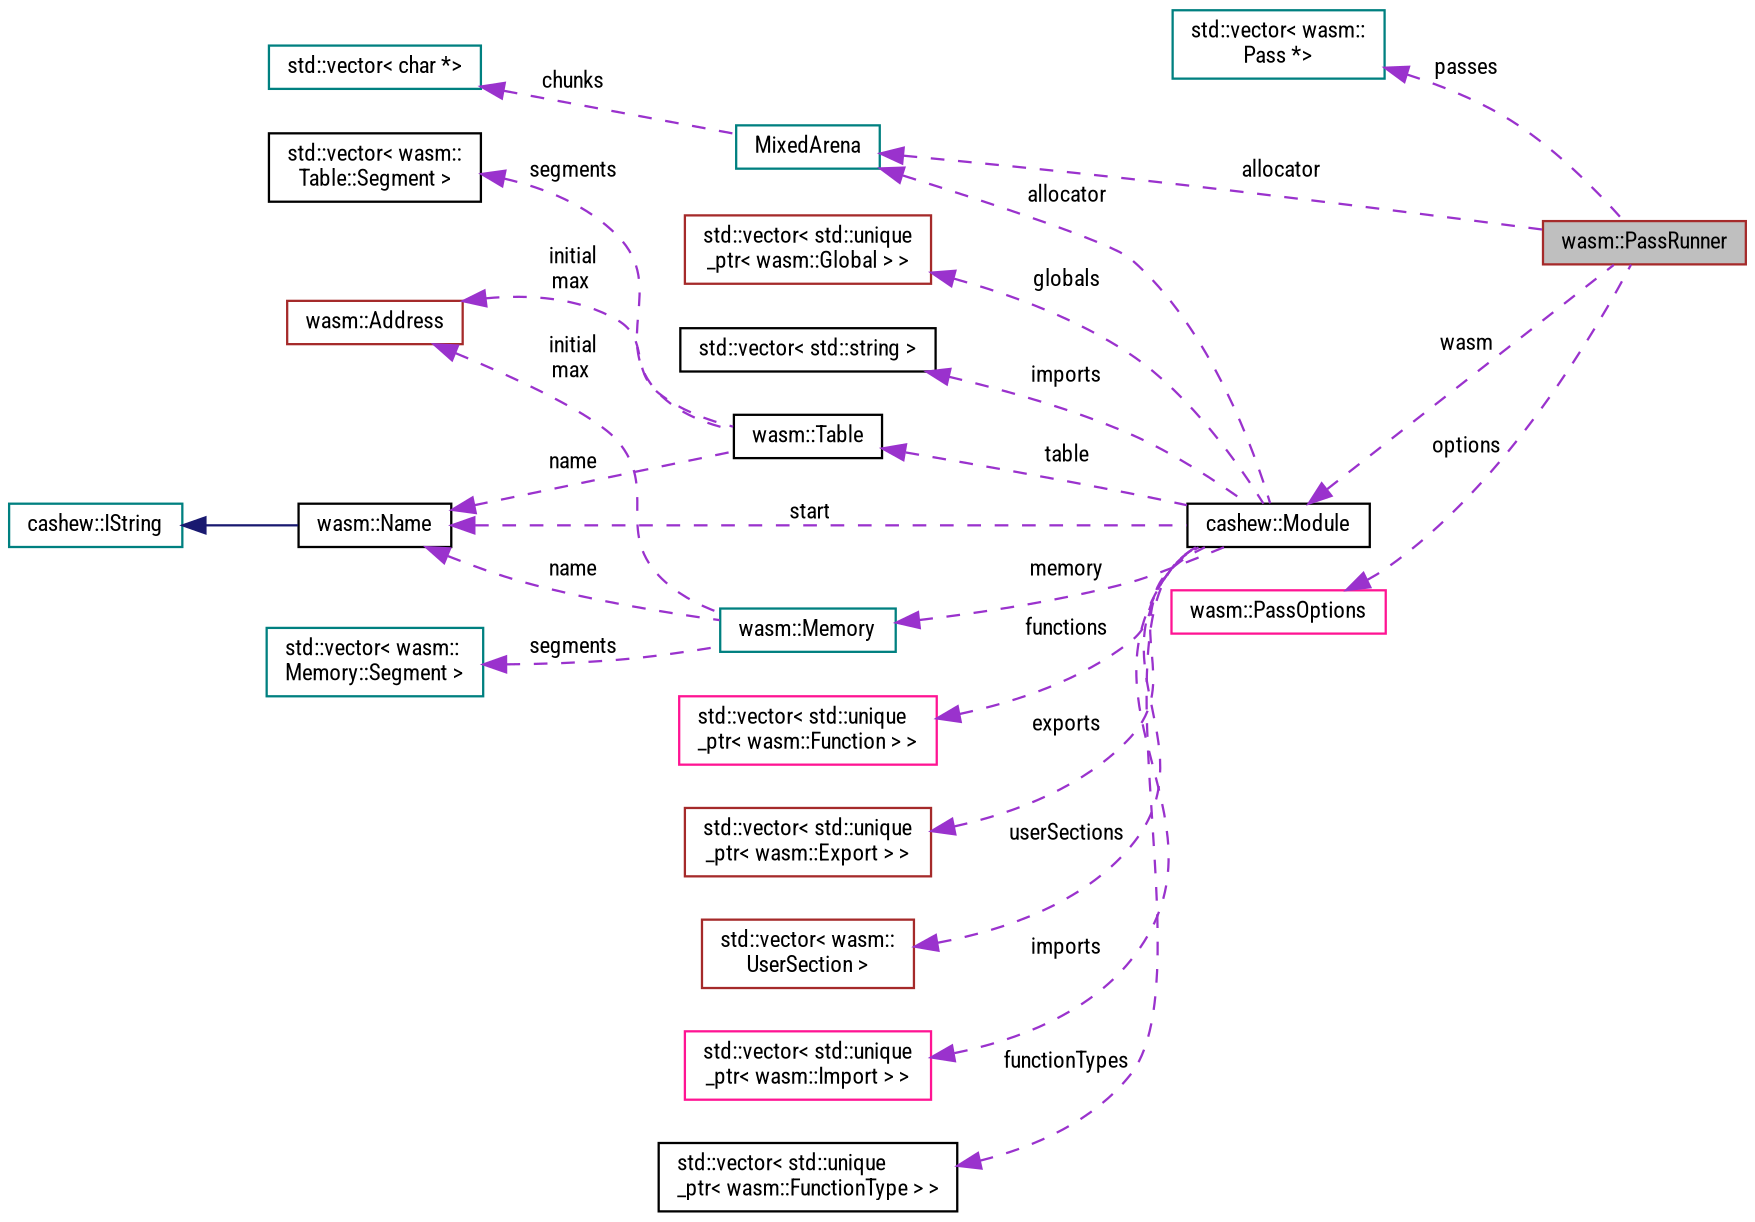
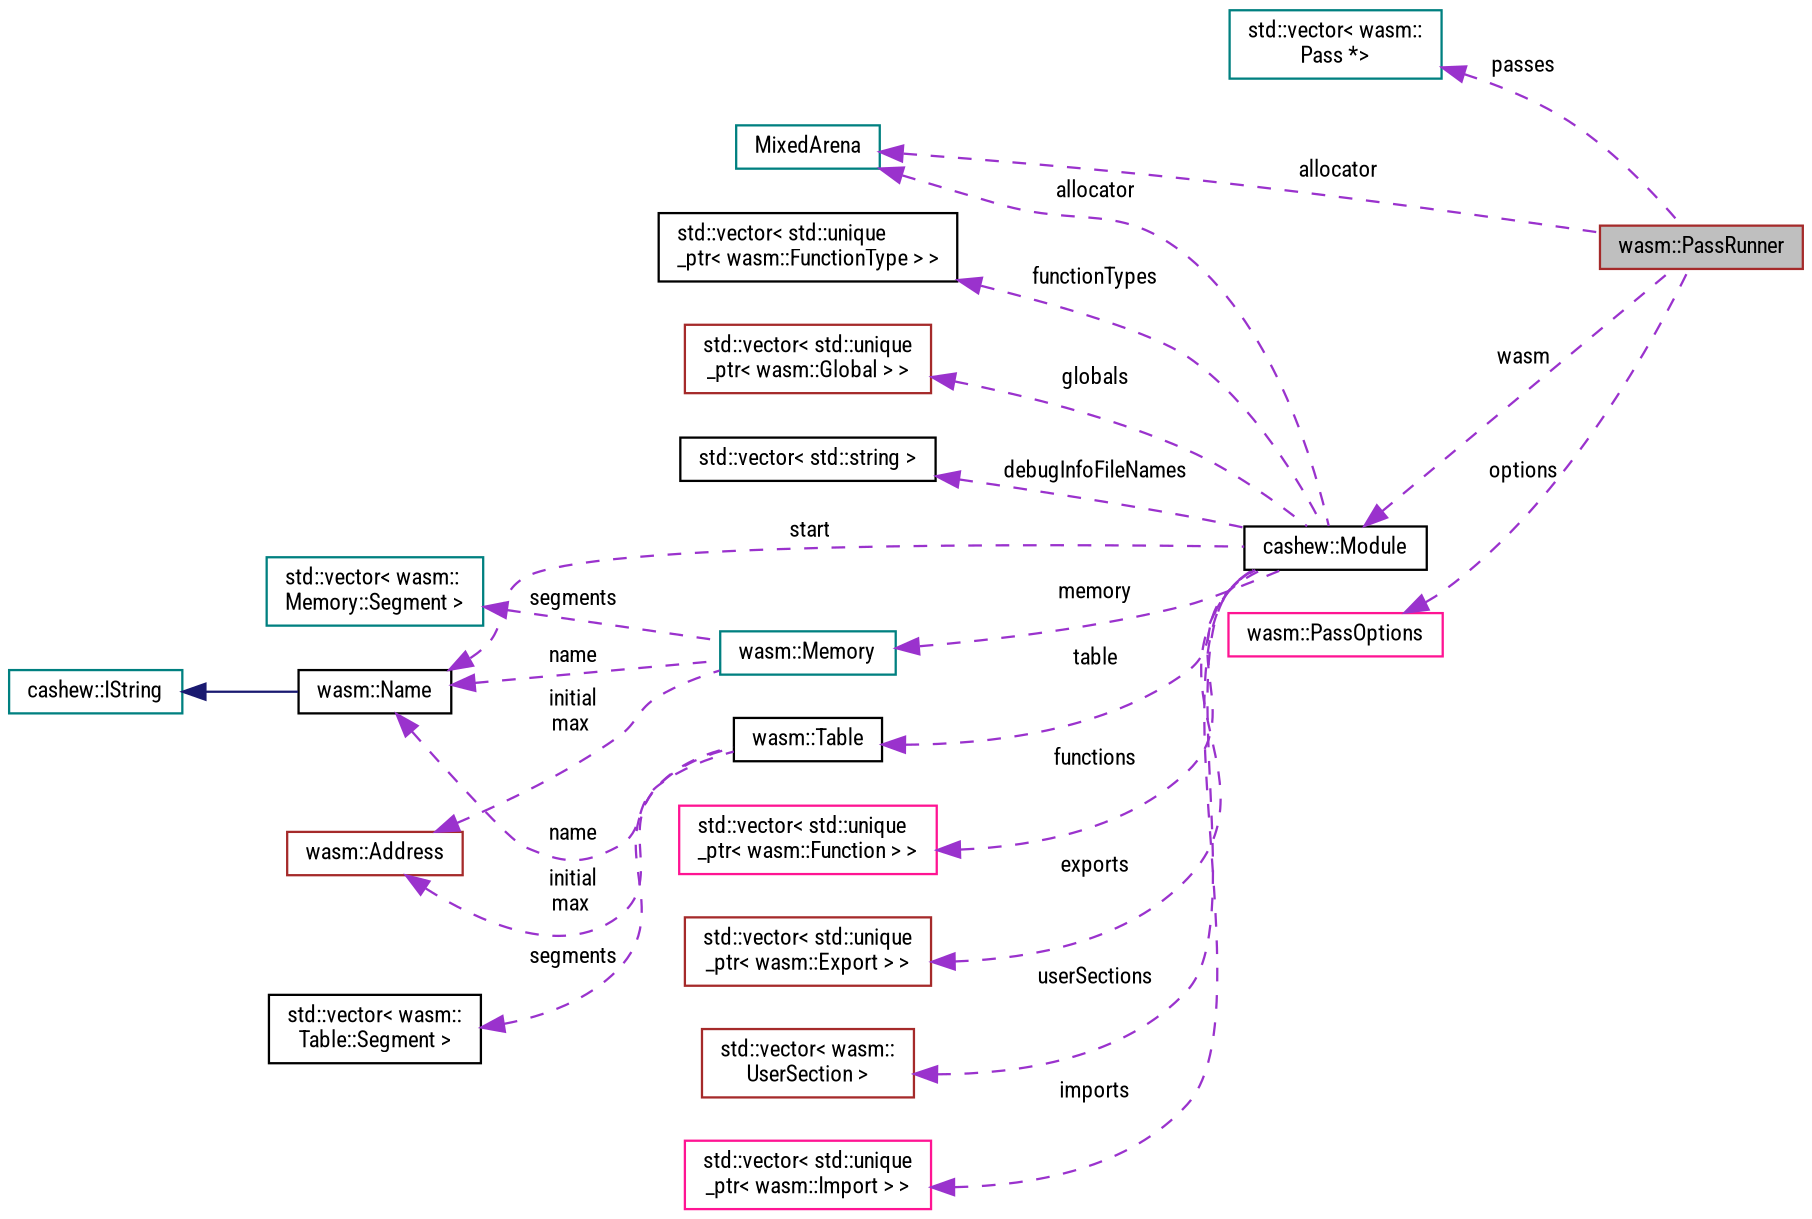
(375, 67) -> none
(1064, 376) -> (1093, 472)
